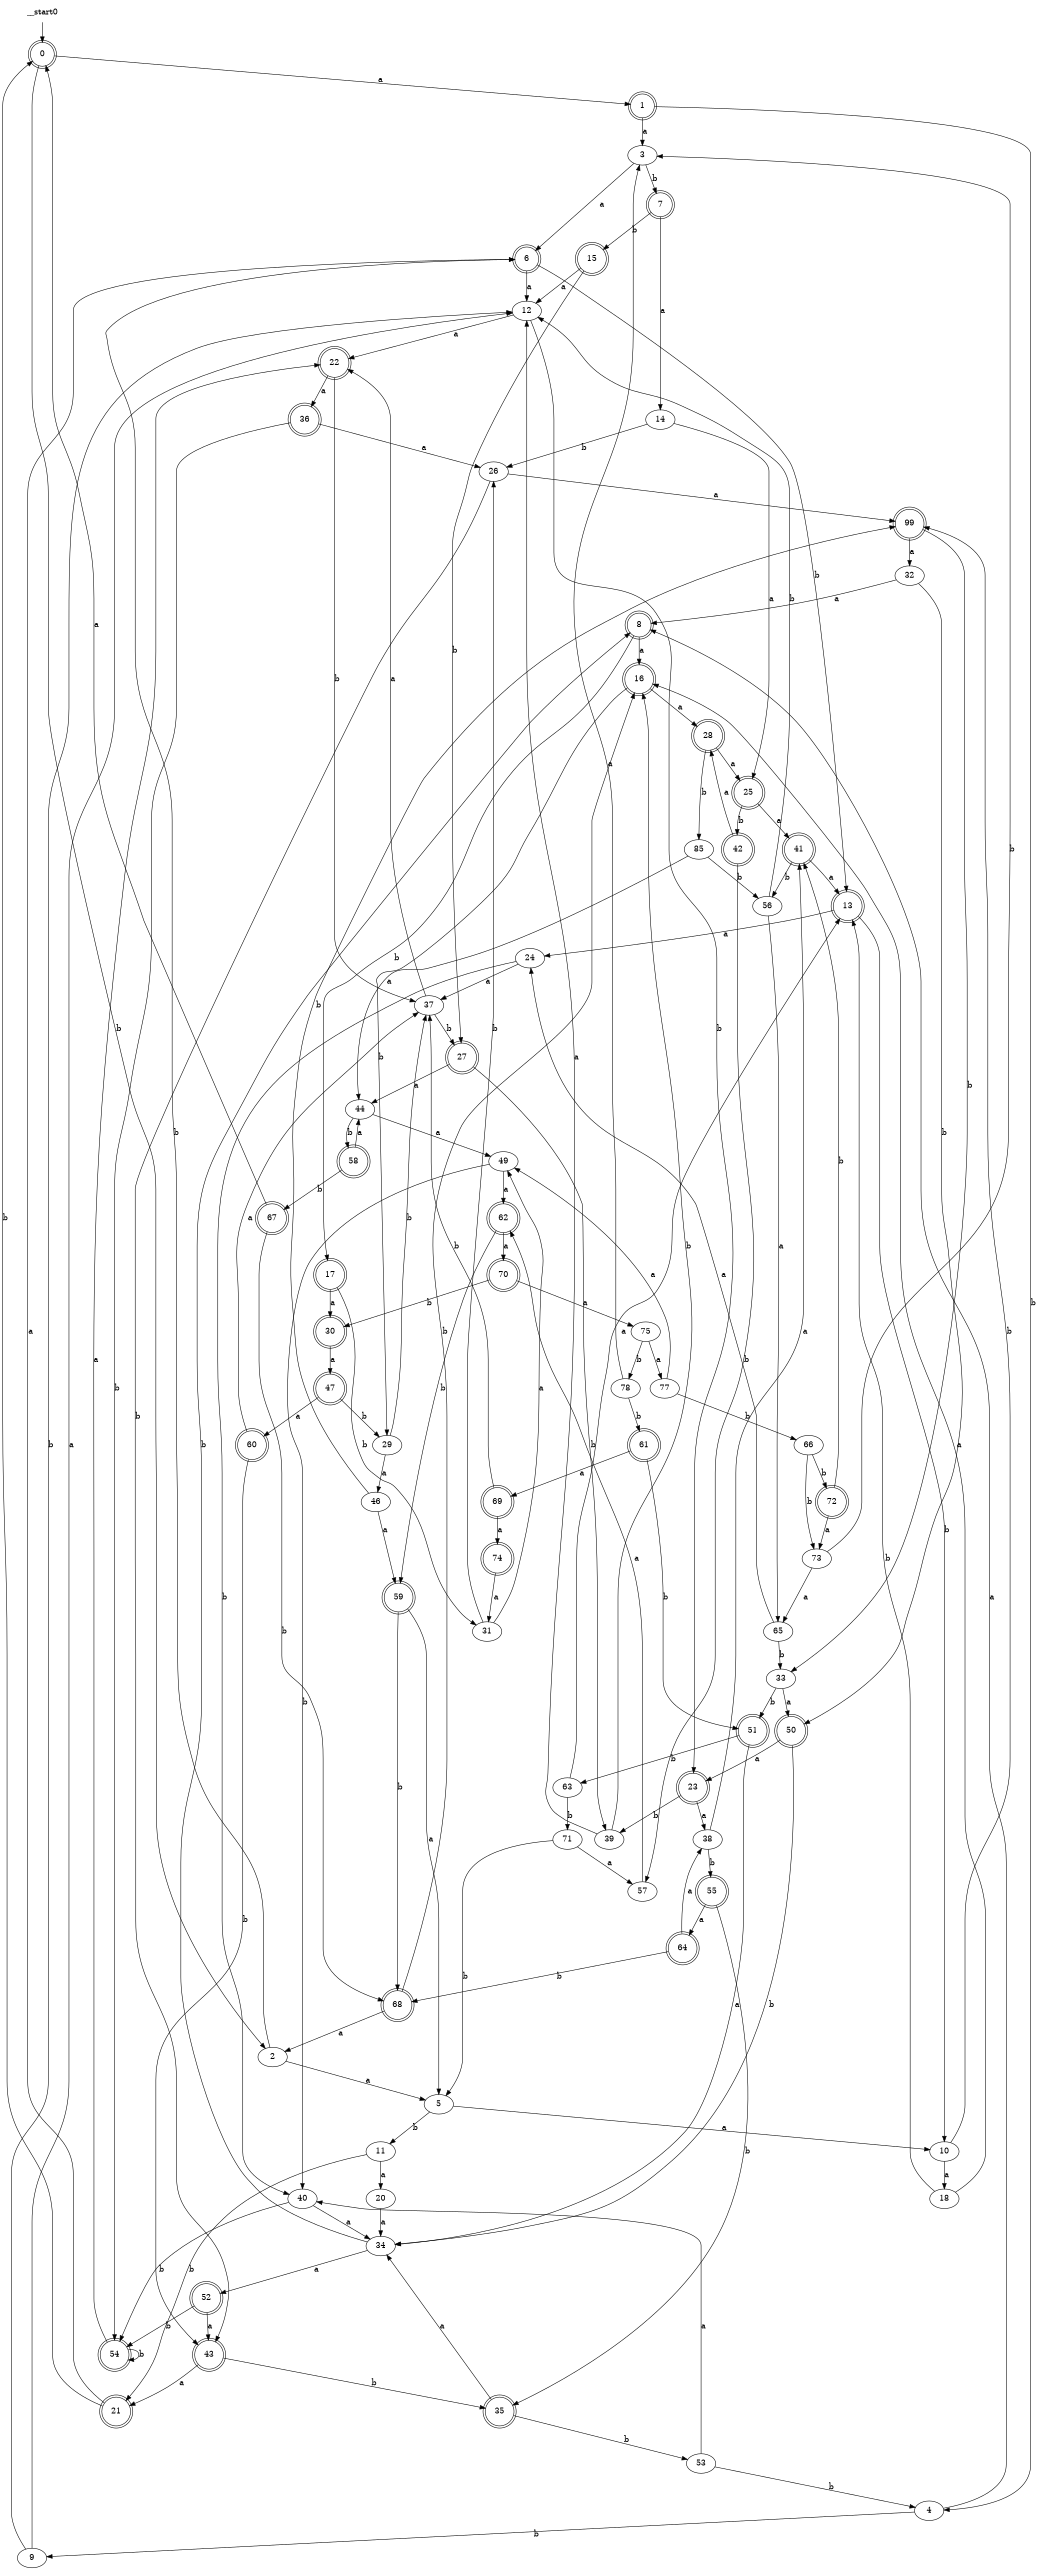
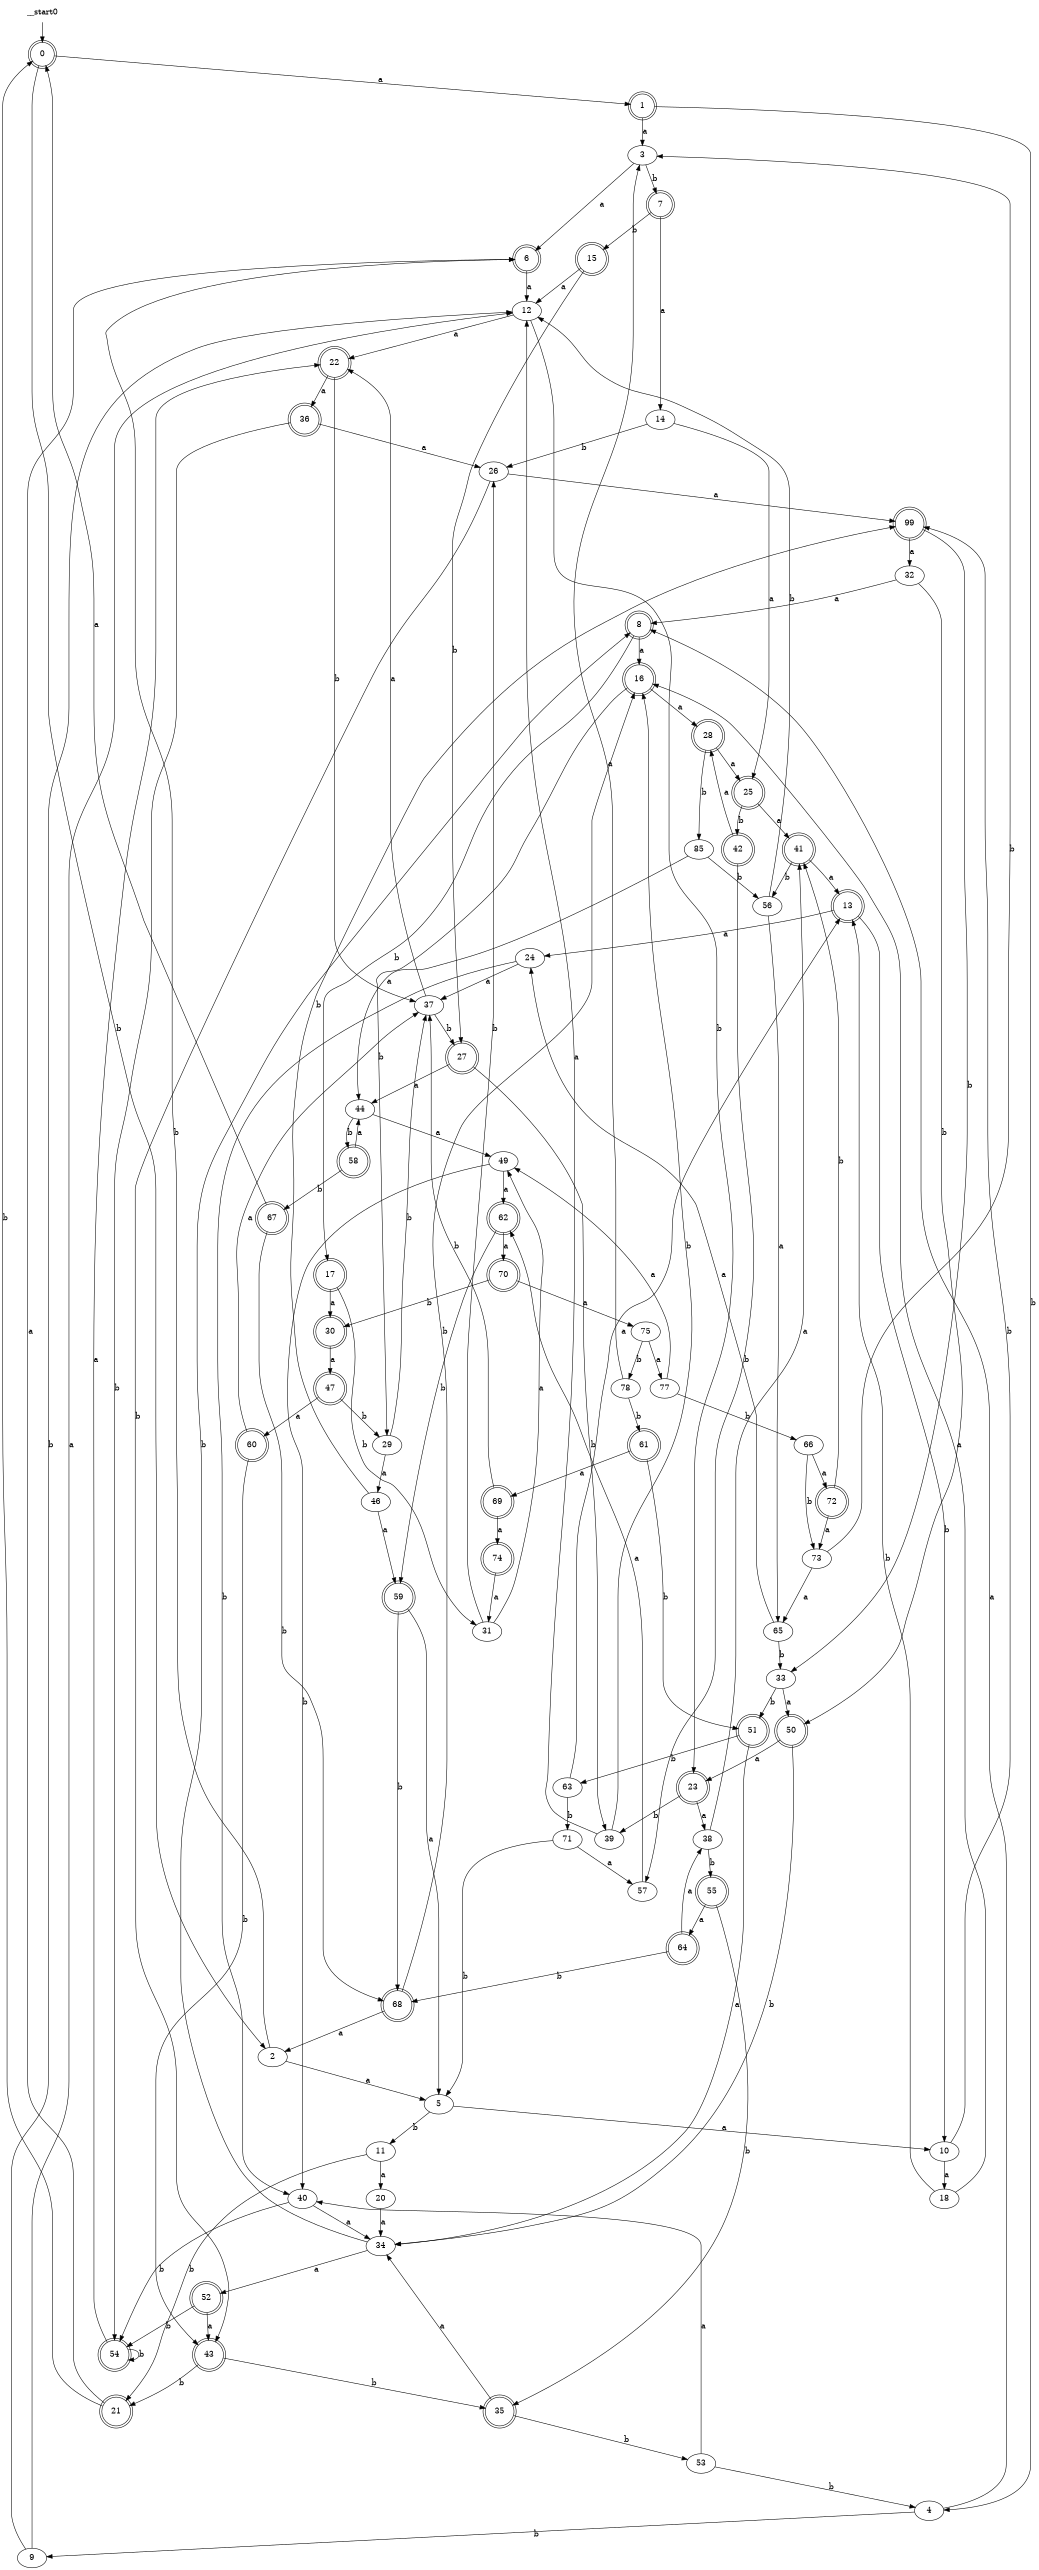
(804, 513) -> none
(824, 1474) -> (824, 1474)
(182, 2383) -> (182, 2383)
